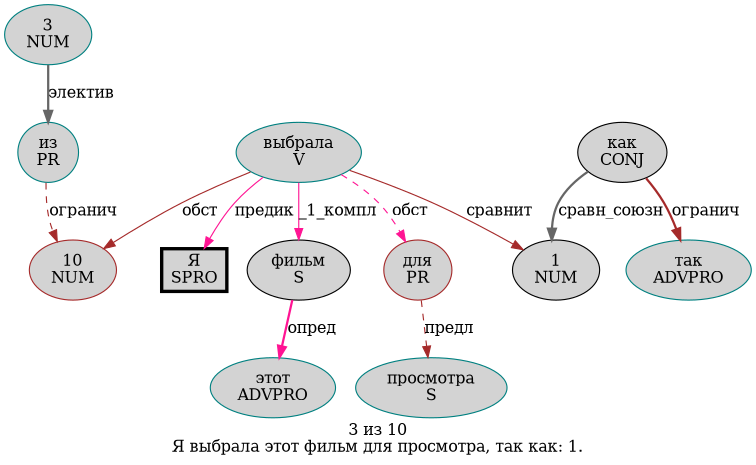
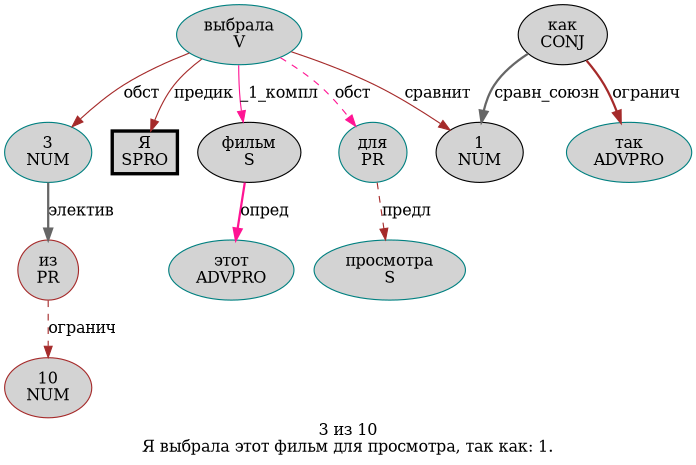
(48, 152) -> (48, 270)
(180, 204) -> (131, 80)
(233, 205) -> (173, 86)
(418, 270) -> (373, 152)
